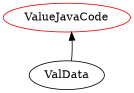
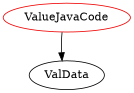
(72, 51) -> (61, 42)
